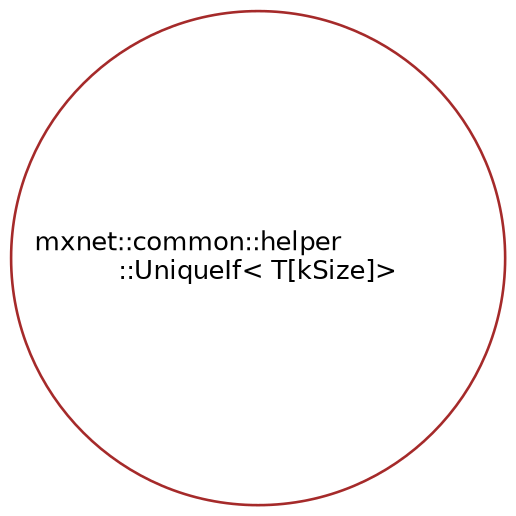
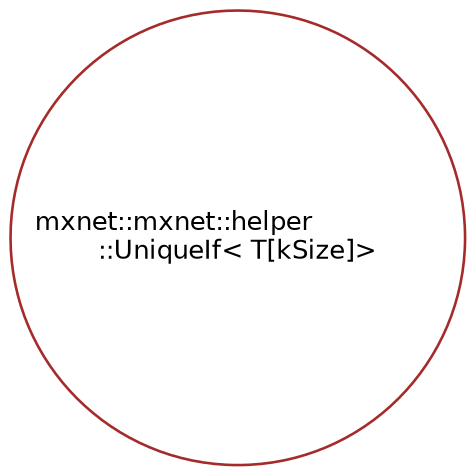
(258, 258) -> (238, 238)
